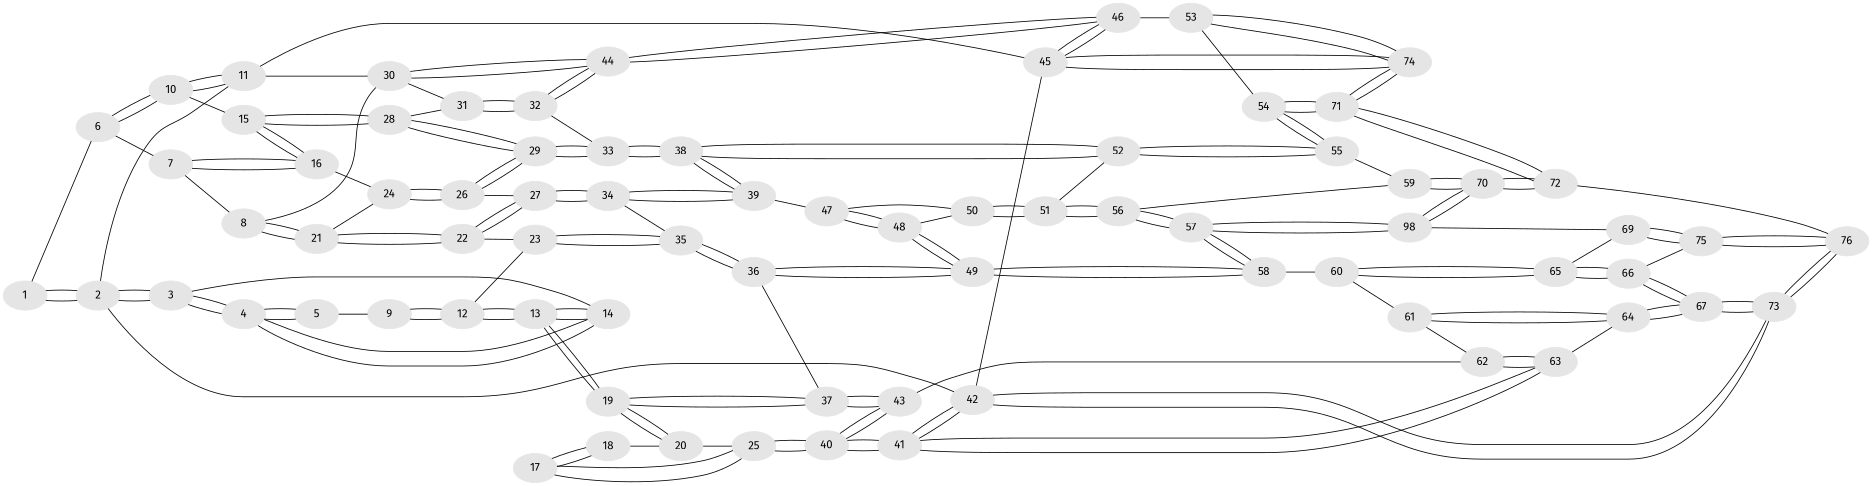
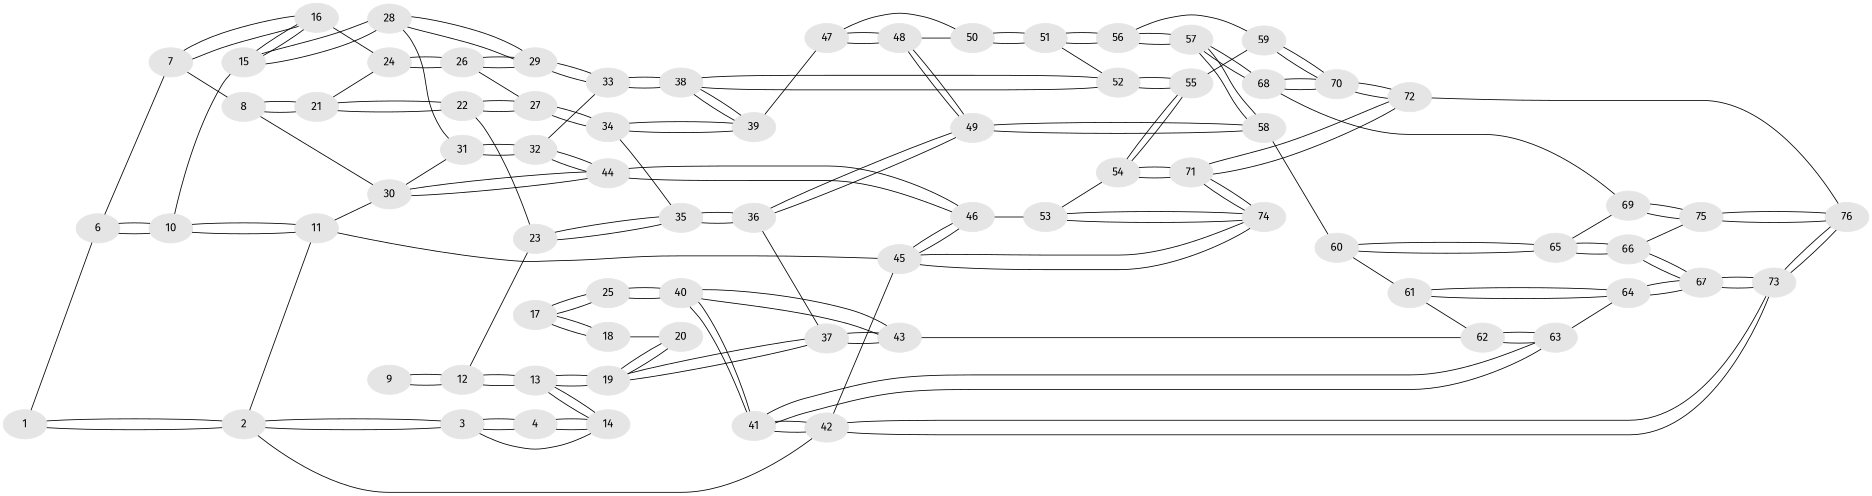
(1410, 228) -> (1264, 84)
(317, 314) -> none
(718, 446) -> none
